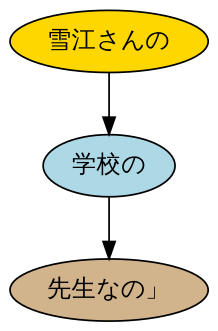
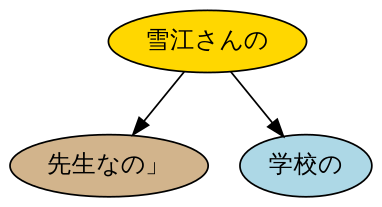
(109, 219) -> (164, 96)
